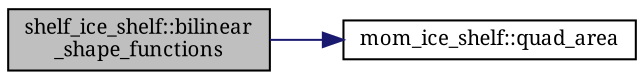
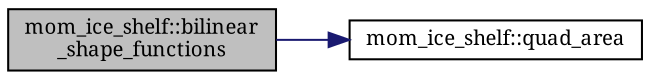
(139, 40) -> (142, 40)
